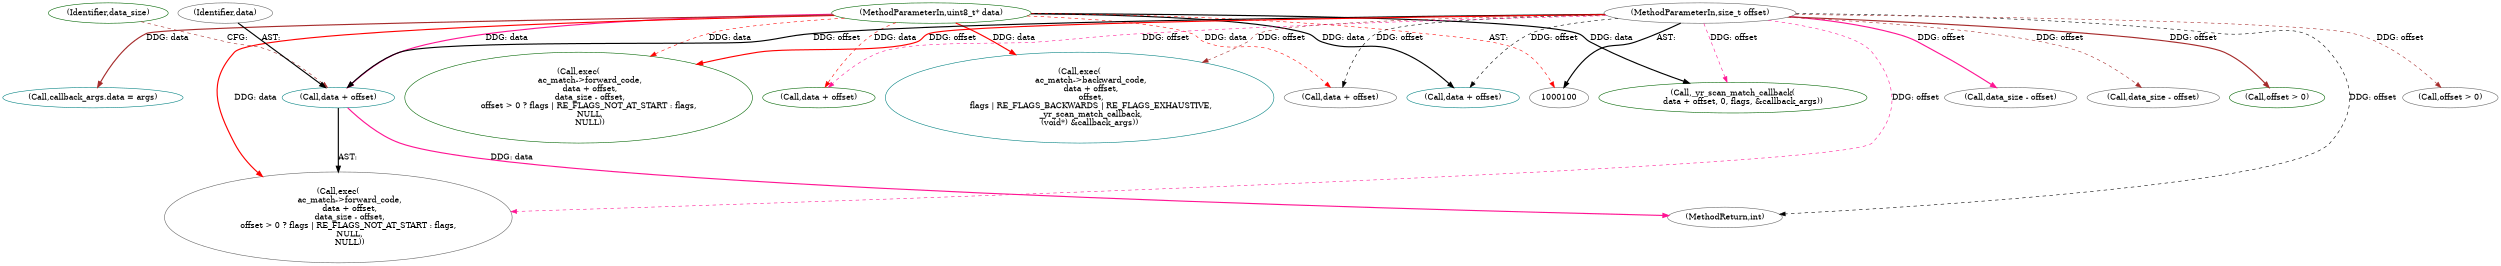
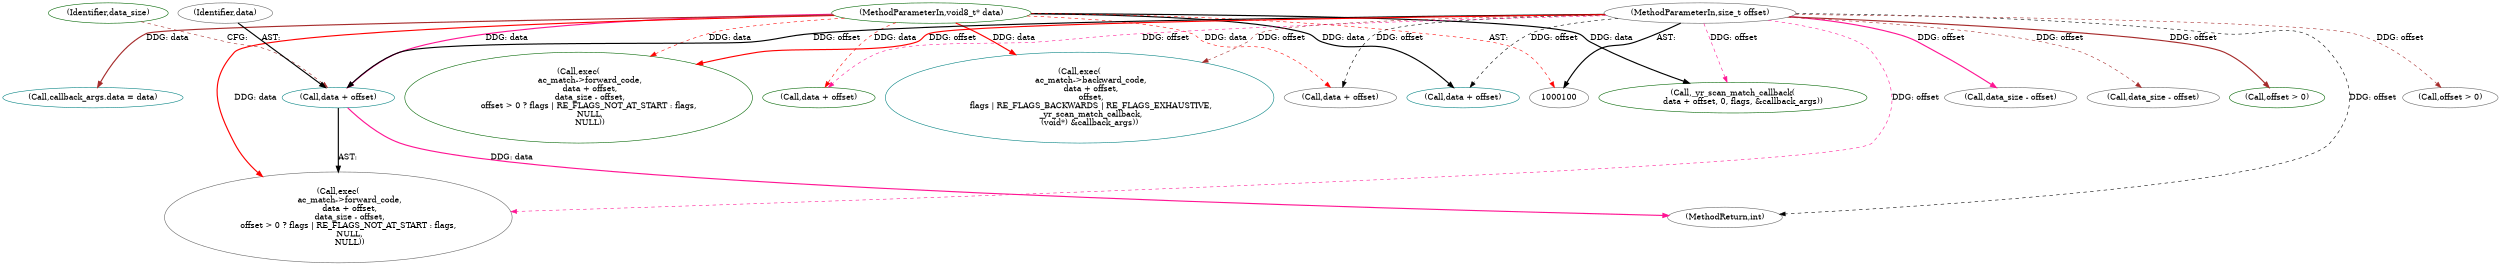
(931, 13) -> (931, 13)
(93, 98) -> (93, 98)
